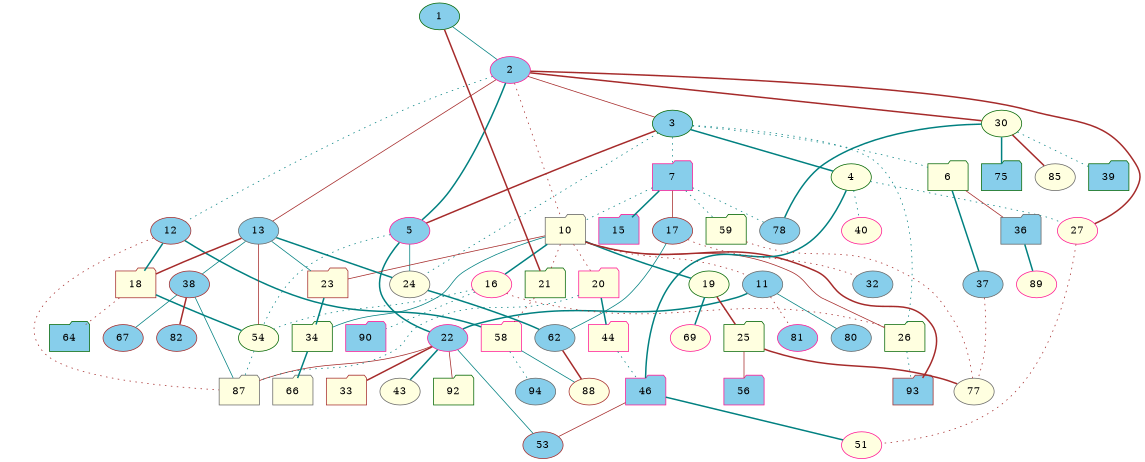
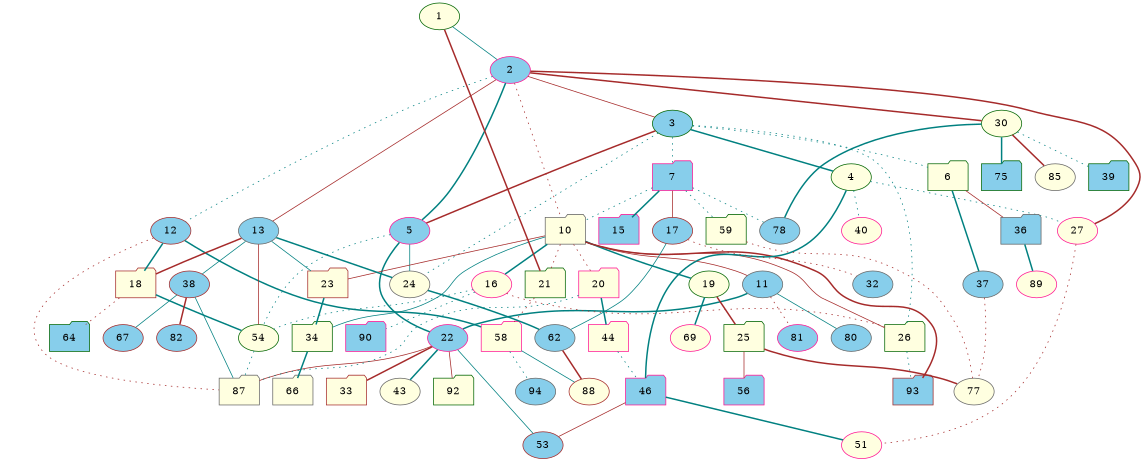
(440, 16) -> (440, 16)
(679, 259) -> (679, 259)
